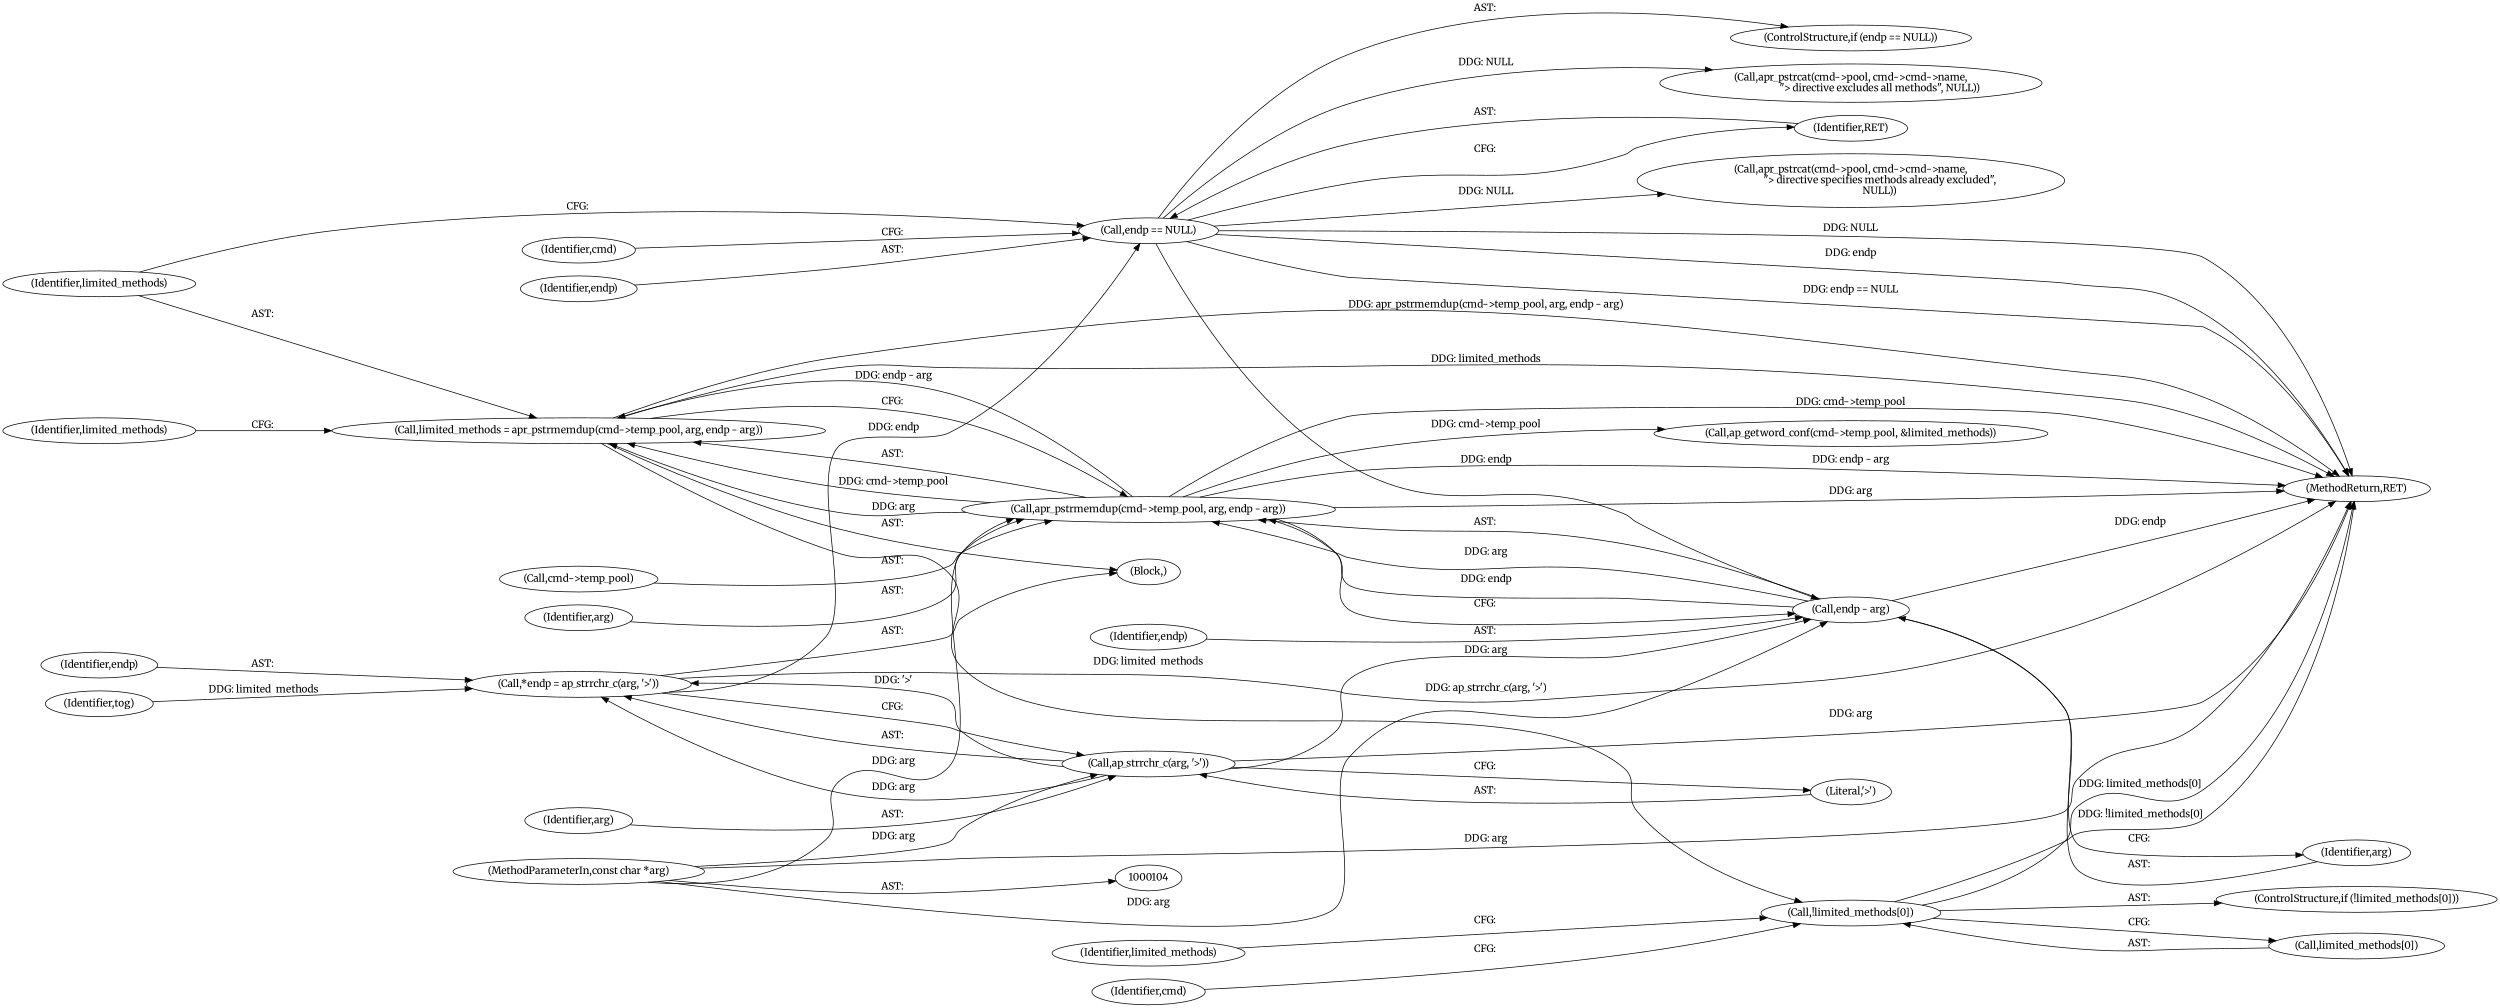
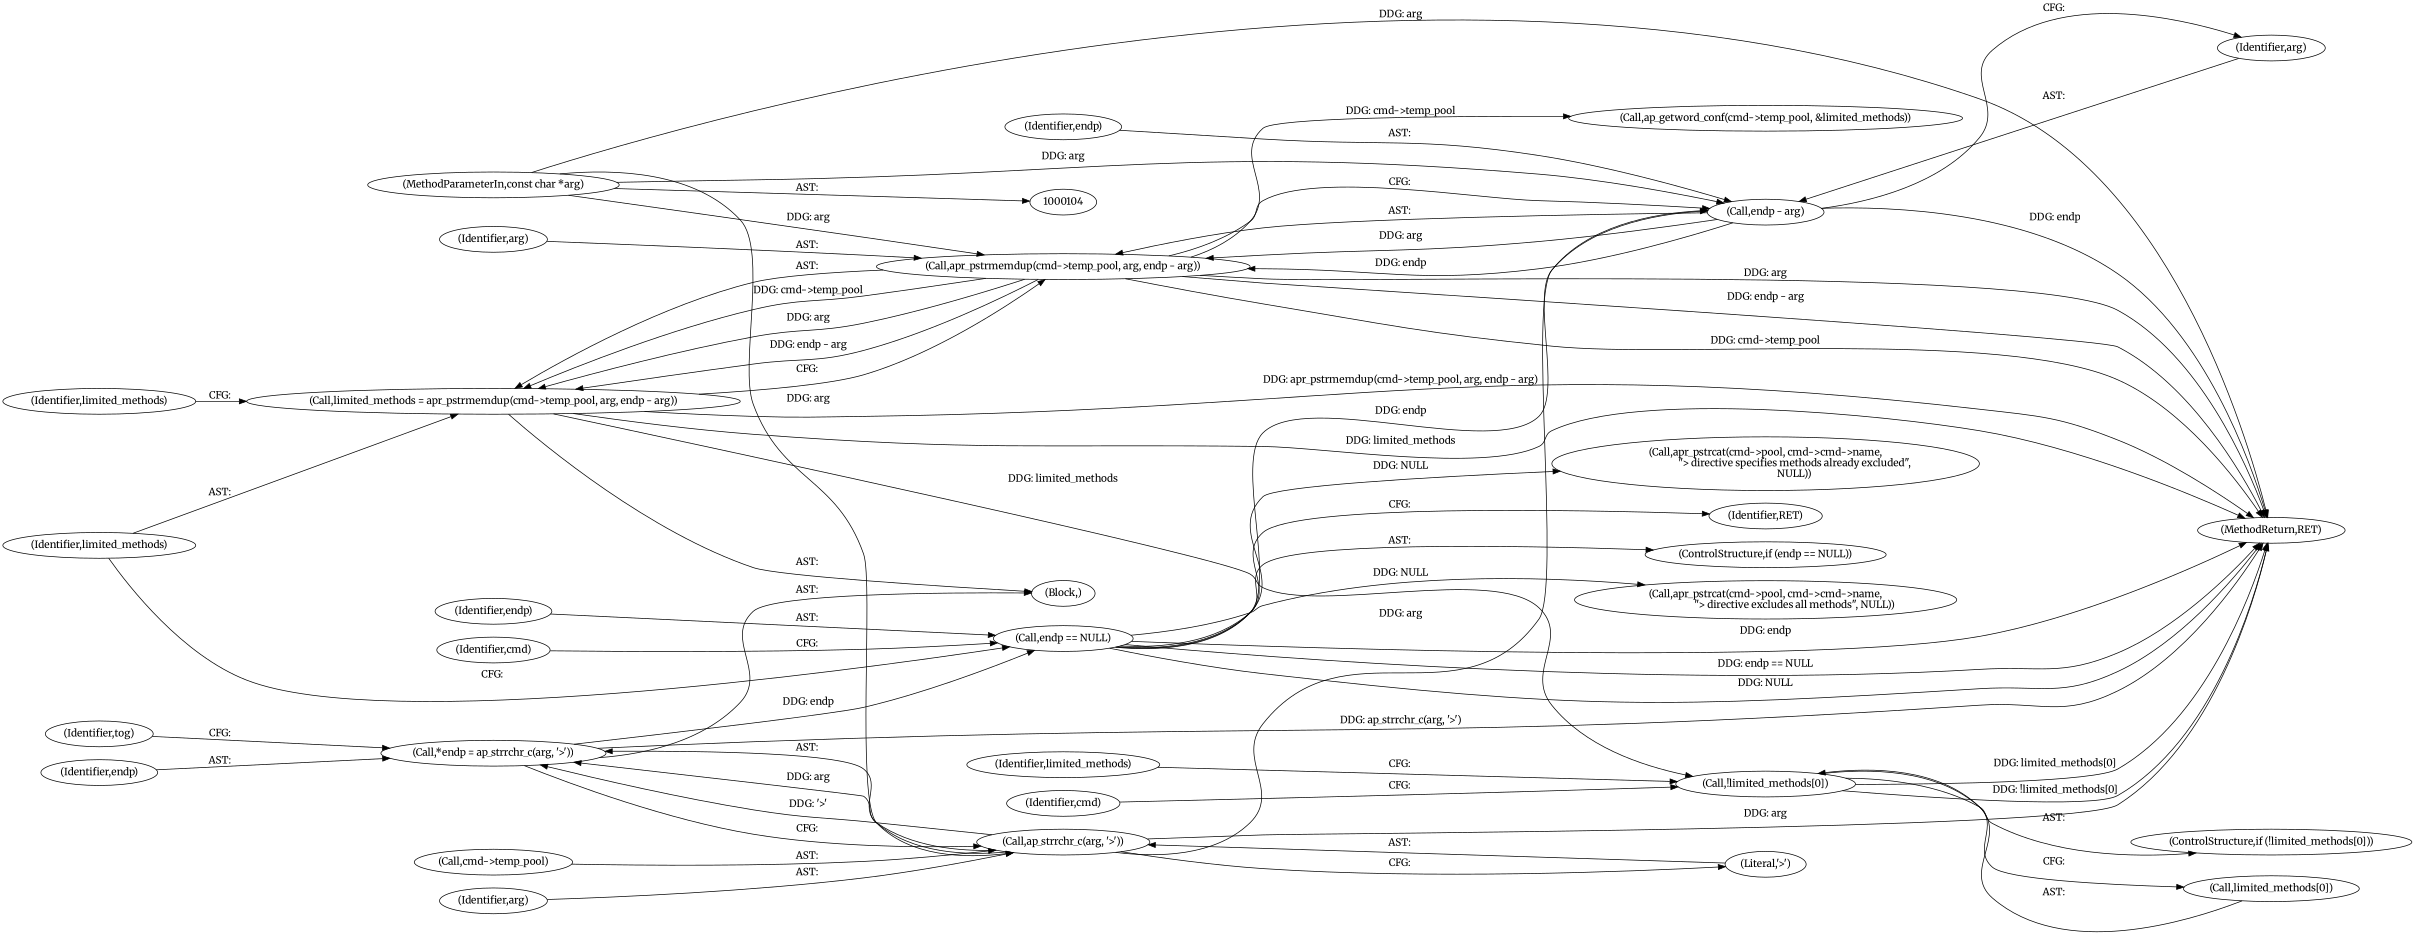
(1479, 124) -> none
(856, 583) -> (780, 864)
(264, 690) -> (221, 733)
